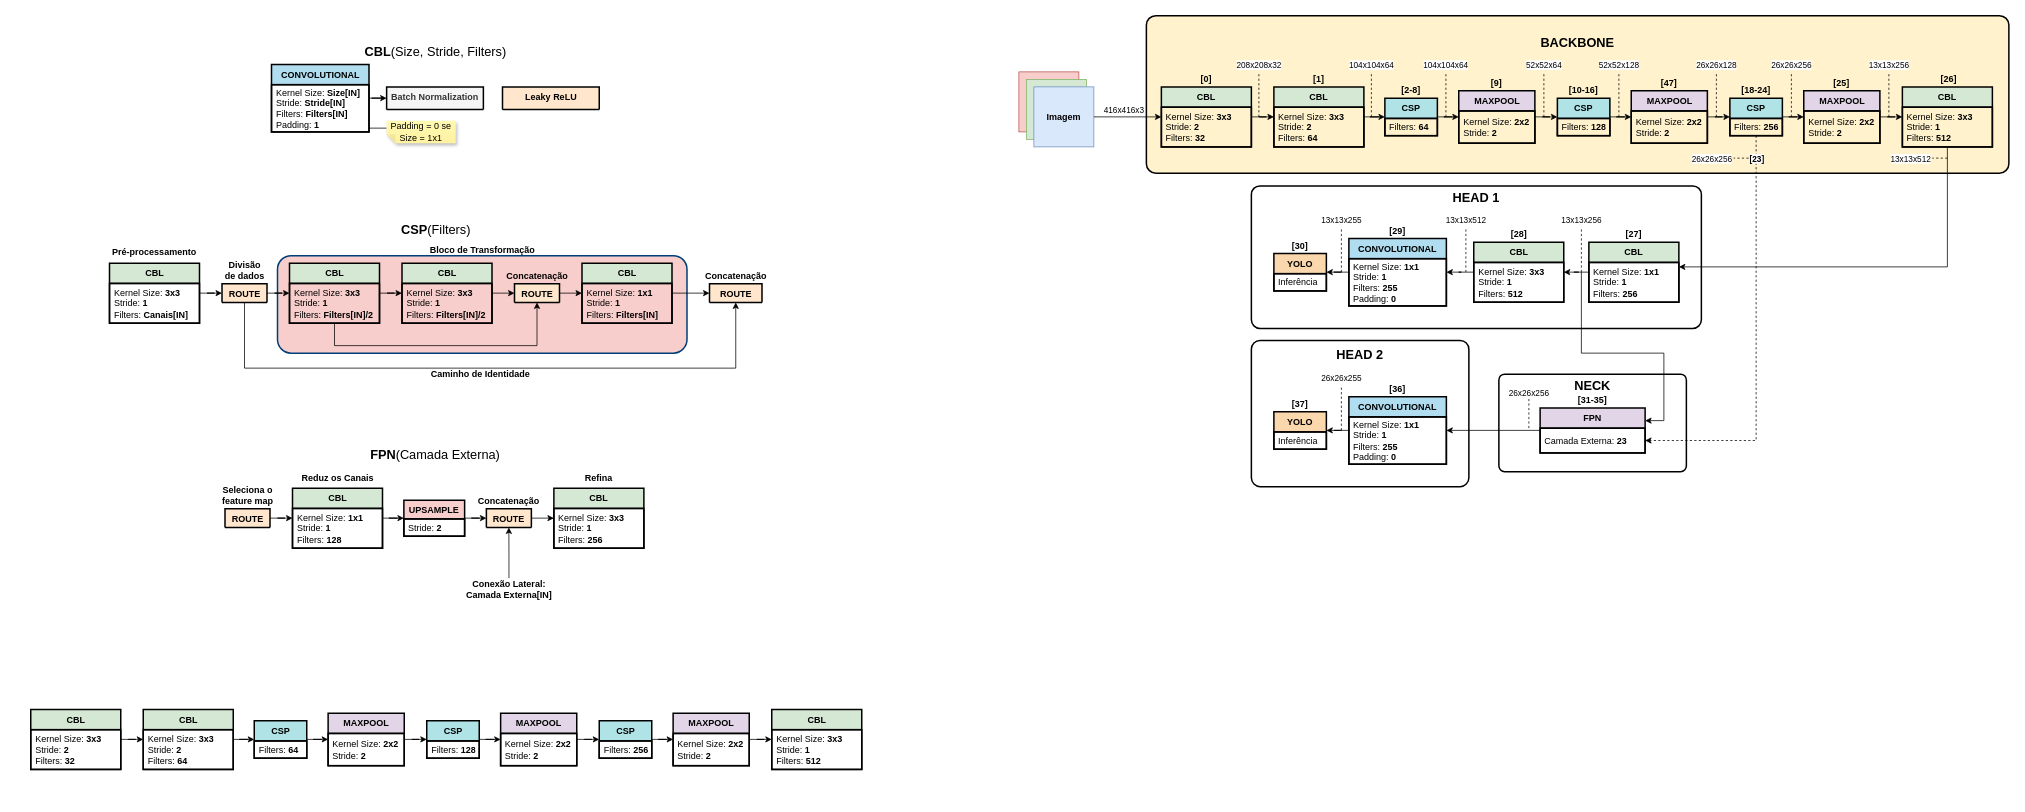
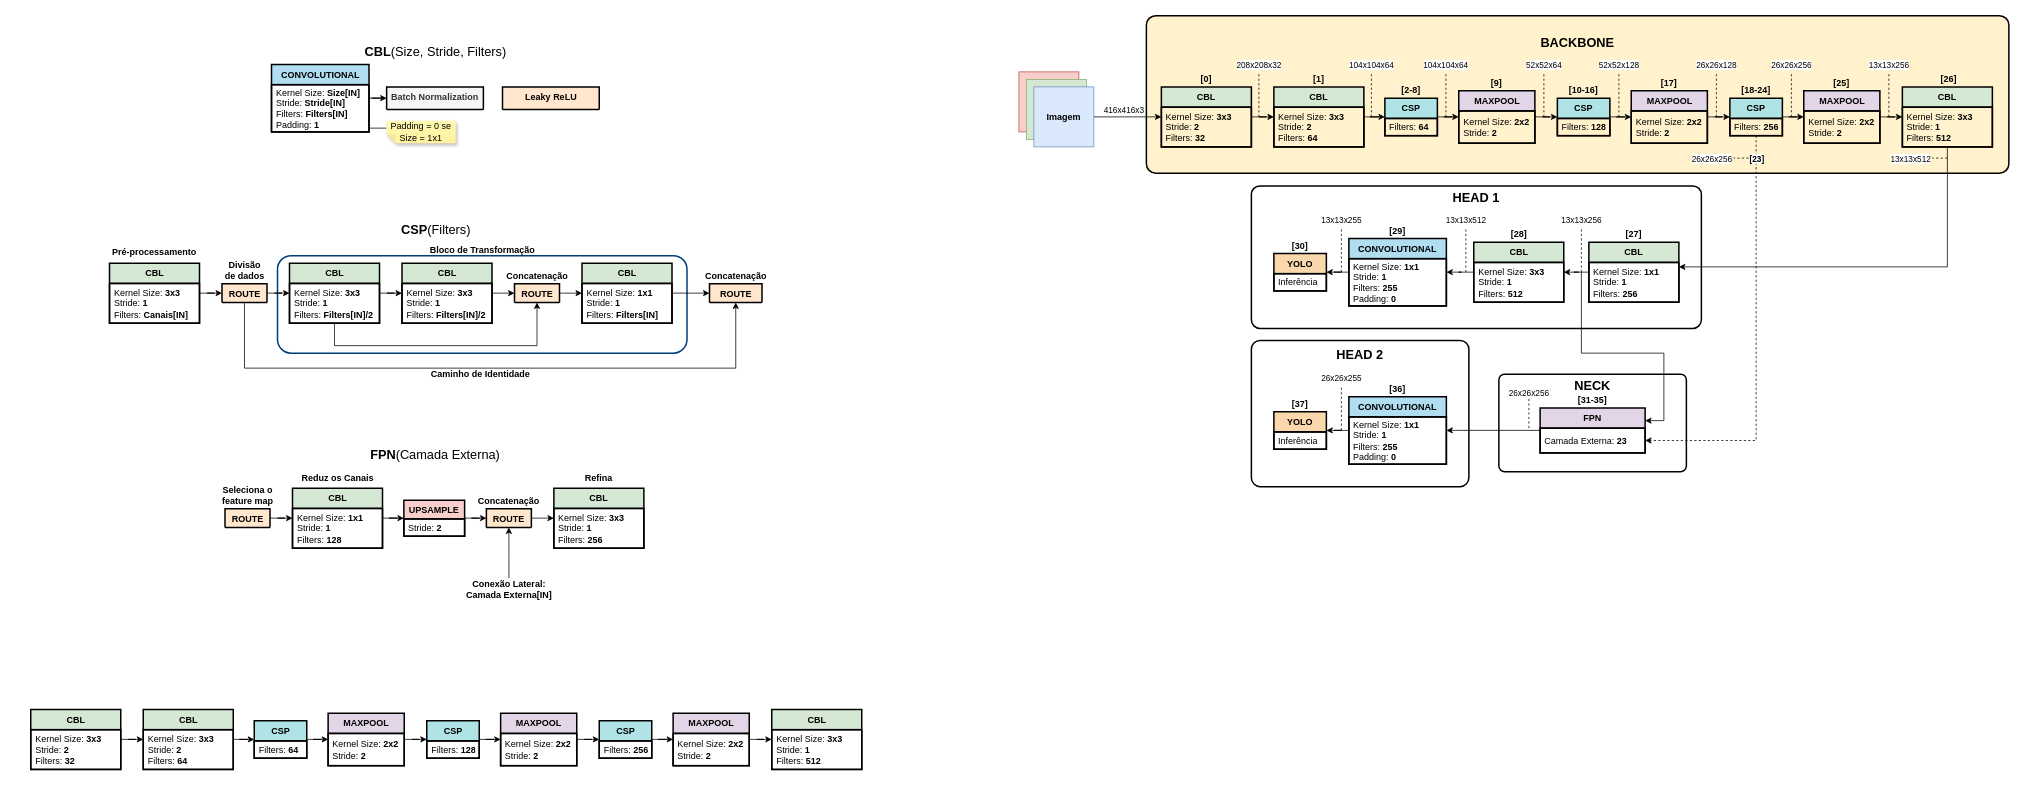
(1669, 83) -> (1669, 83)
(482, 304) -> (482, 304)
